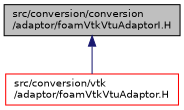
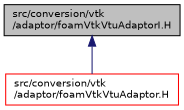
(92, 20) -> (92, 20)
